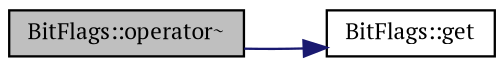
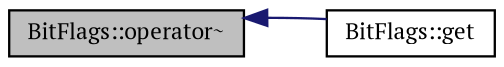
(274, 49) -> (297, 18)
